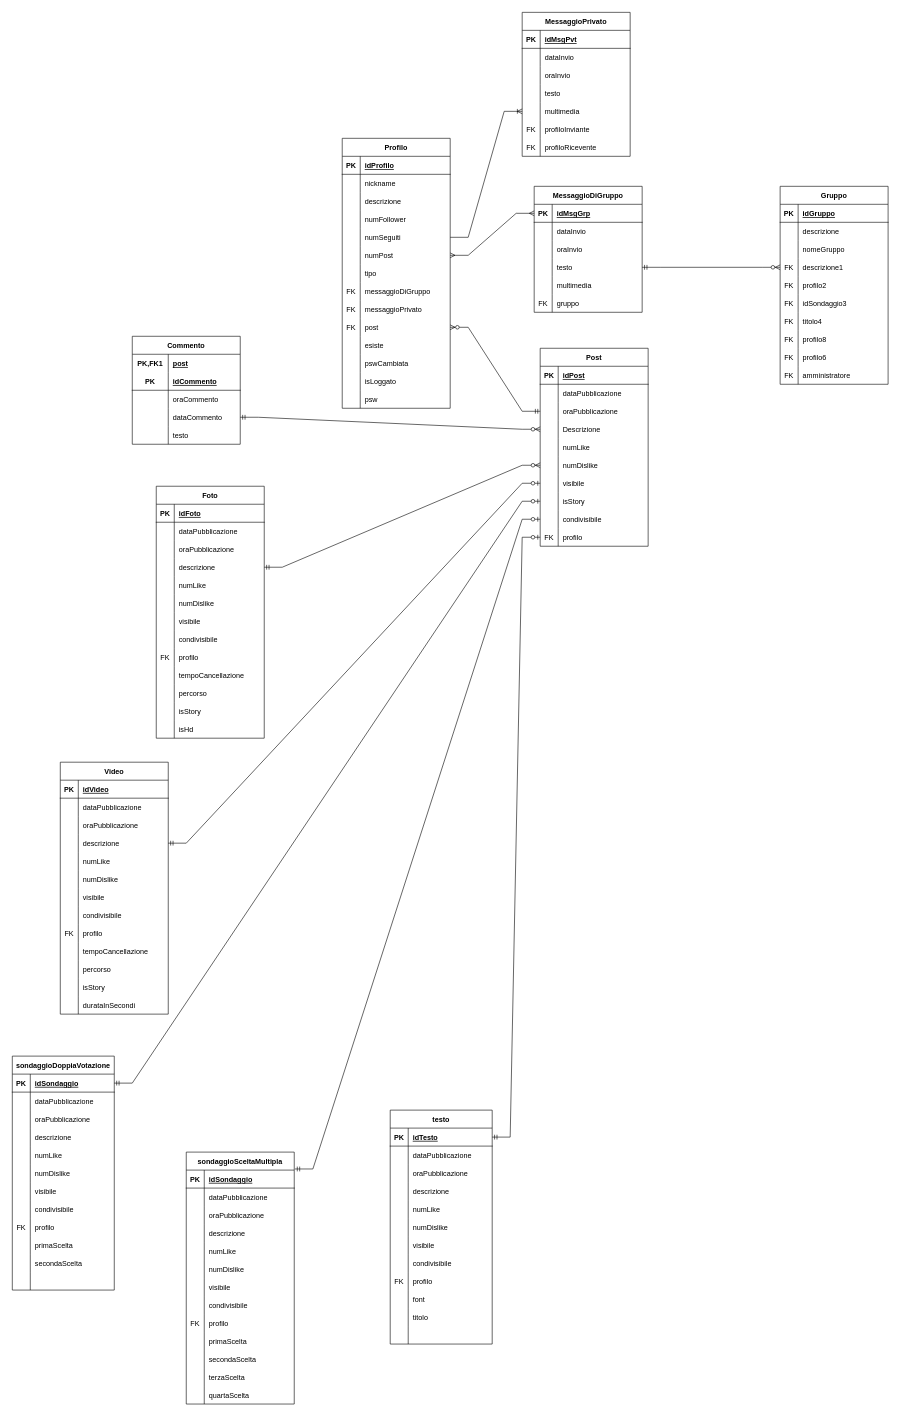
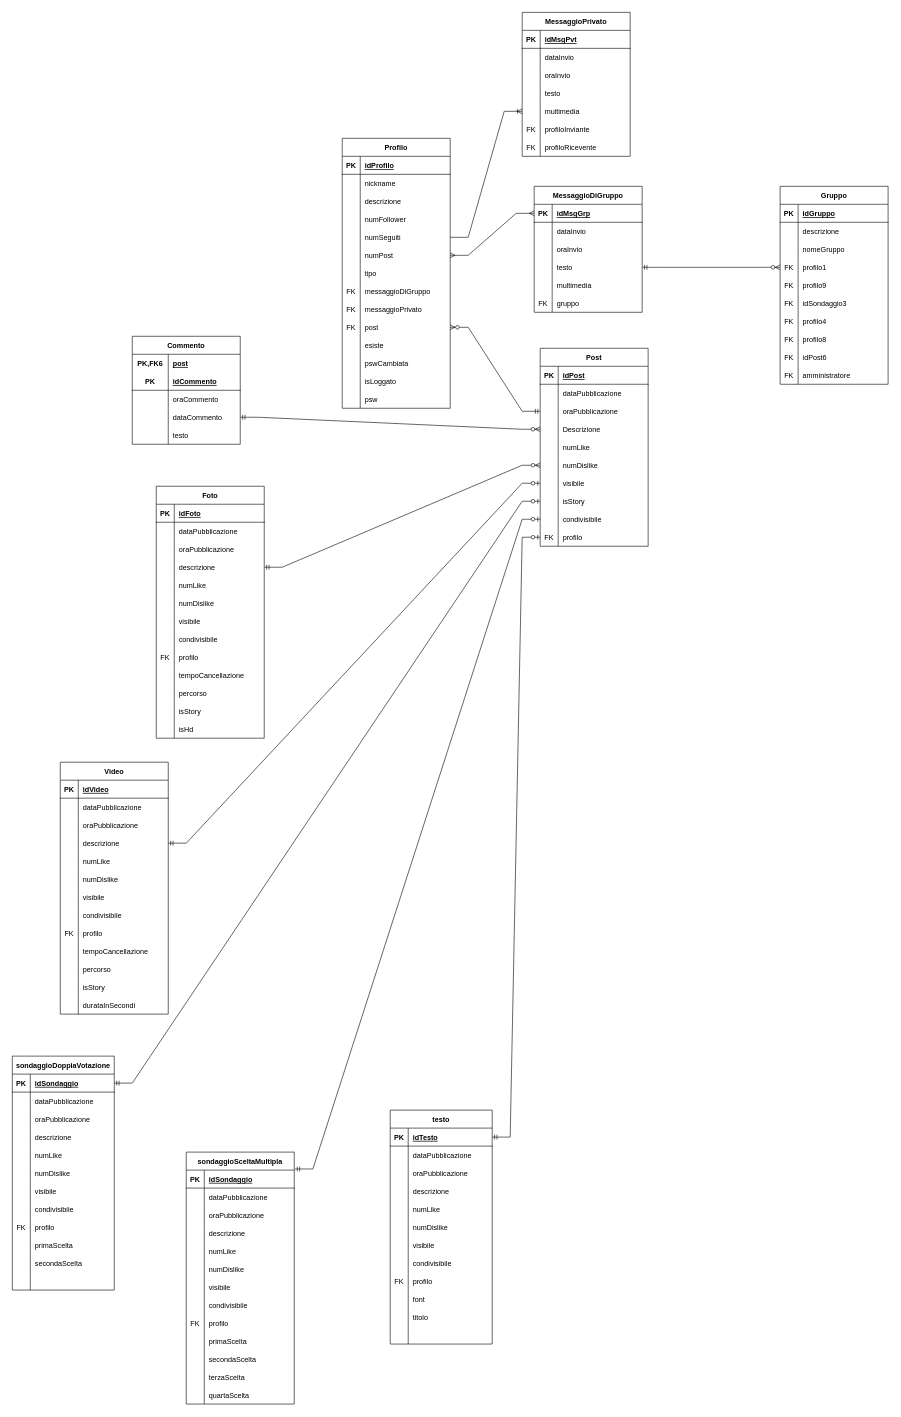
(825, 268) -> (817, 268)
(817, 286) -> (817, 286)
(815, 322) -> (817, 322)
(817, 358) -> (816, 358)
(150, 364) -> (150, 364)
